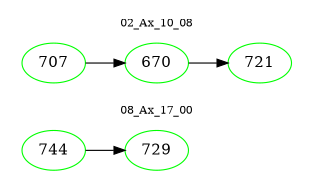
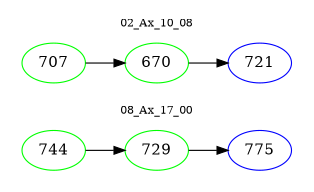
(260, 63) -> (260, 63)
none -> (260, 150)
